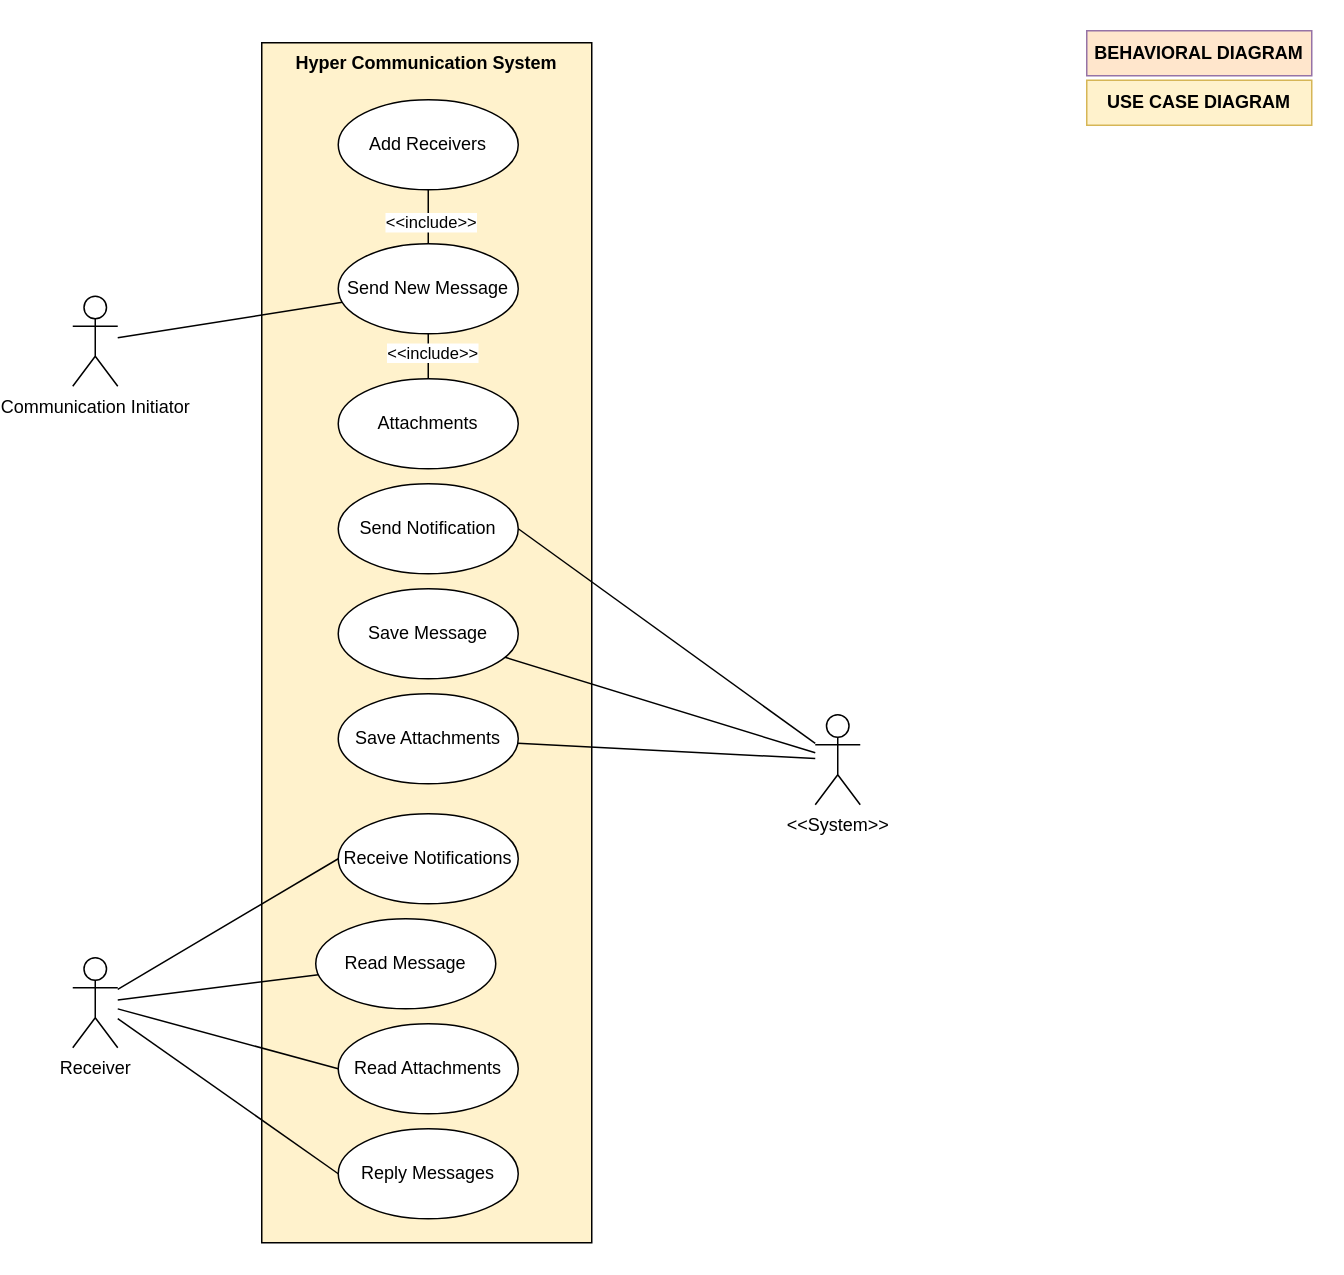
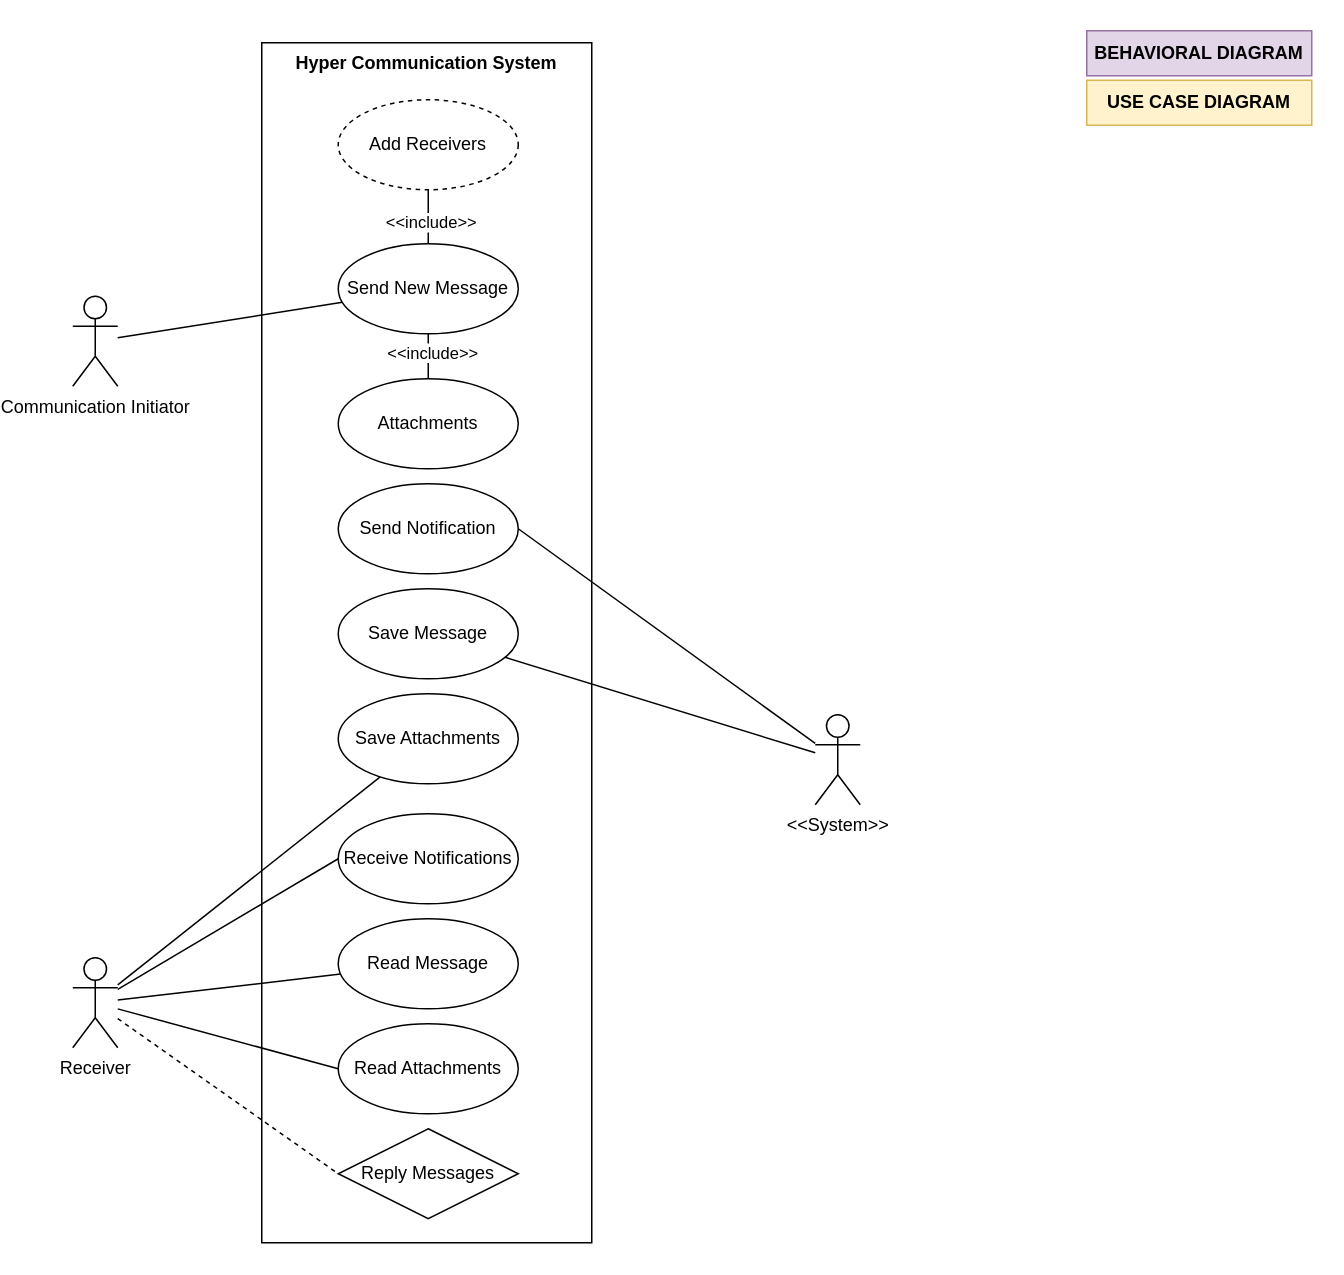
(1199, 53) -> (1199, 53)
(427, 64) -> (427, 64)
(428, 145) -> (428, 145)
(666, 751) -> (249, 881)
(406, 964) -> (428, 964)
(228, 1096) -> (228, 1096)
(428, 1174) -> (428, 1174)
